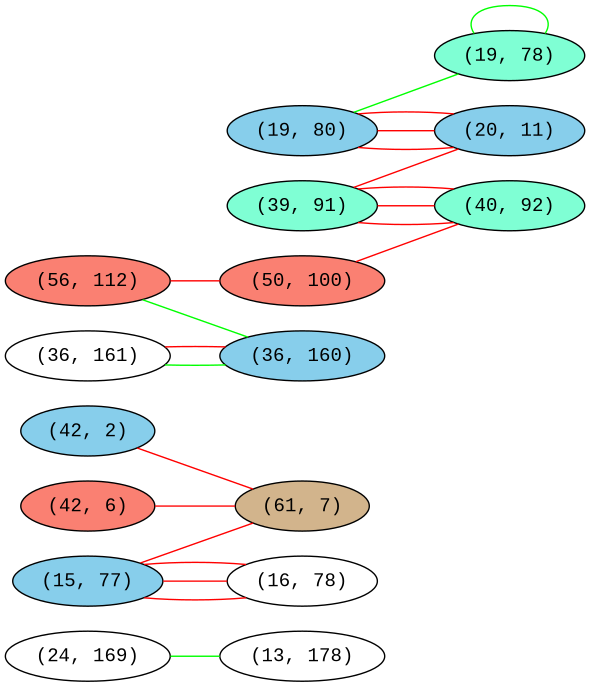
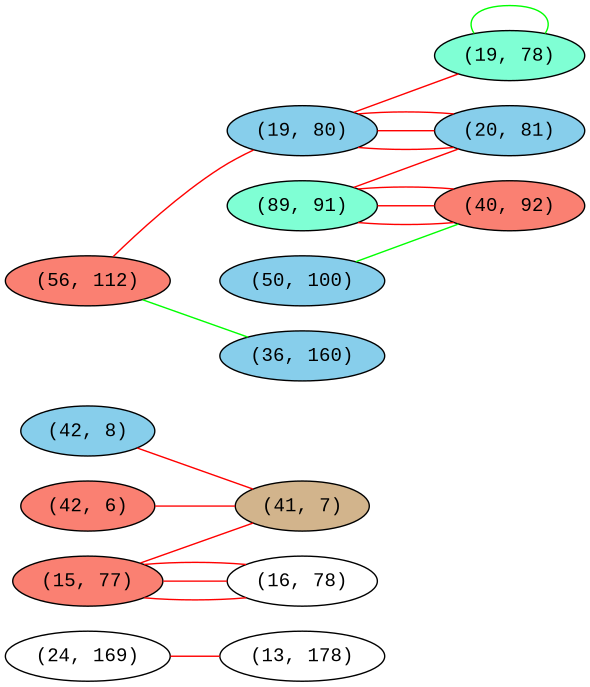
(406, 93) -> (406, 93)
(510, 131) -> (510, 131)
(302, 206) -> (302, 206)
(510, 206) -> (510, 206)
(407, 243) -> (407, 243)
(195, 281) -> (179, 198)
(302, 281) -> (302, 281)
(88, 356) -> none
(88, 431) -> (88, 431)
(302, 506) -> (302, 506)
(88, 581) -> (88, 581)
(195, 656) -> (195, 656)
